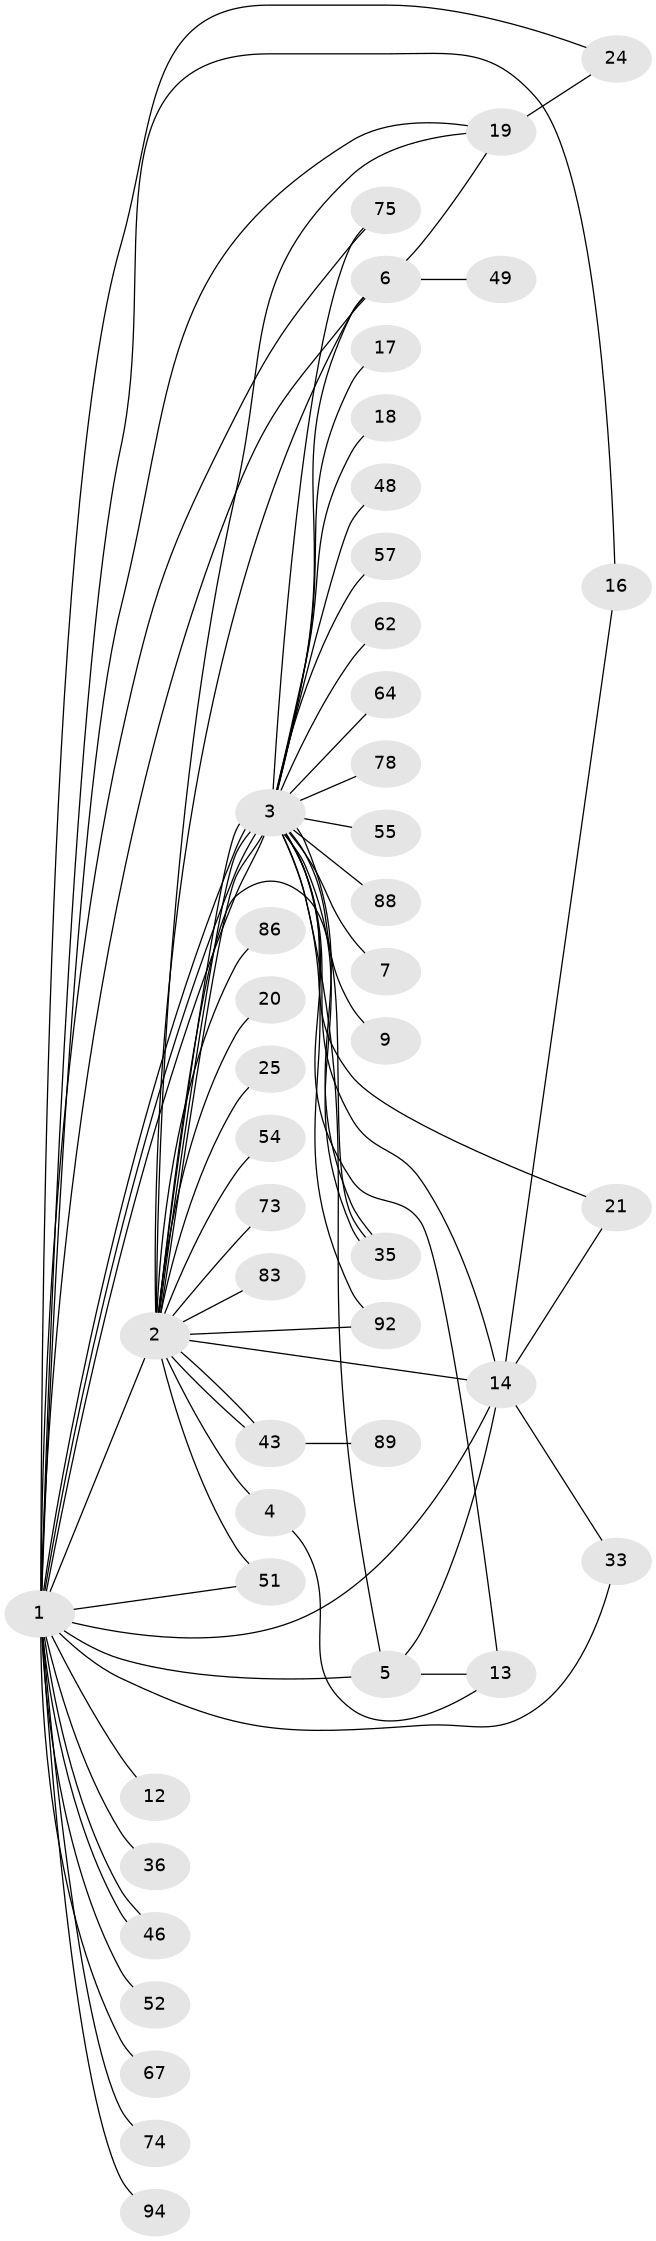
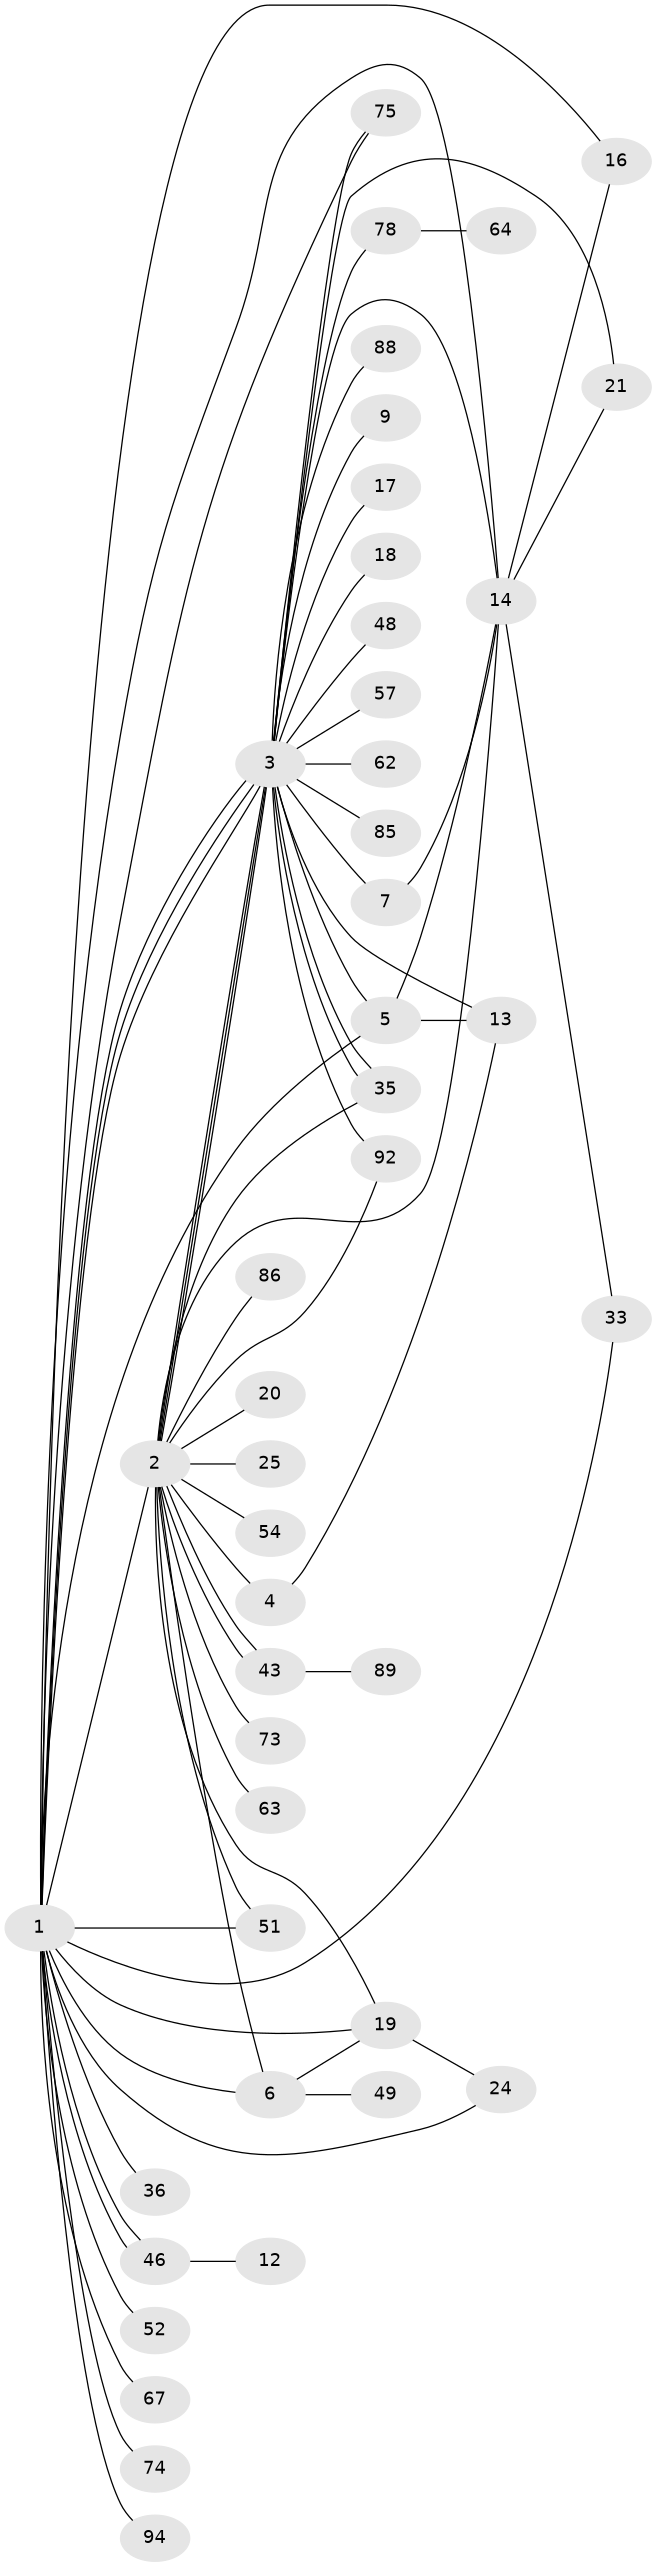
(313, 464) -> none
(328, 754) -> (444, 231)
none -> (445, 818)
(386, 833) -> (386, 833)
(270, 1277) -> (270, 1810)
(91, 1709) -> (213, 2261)
